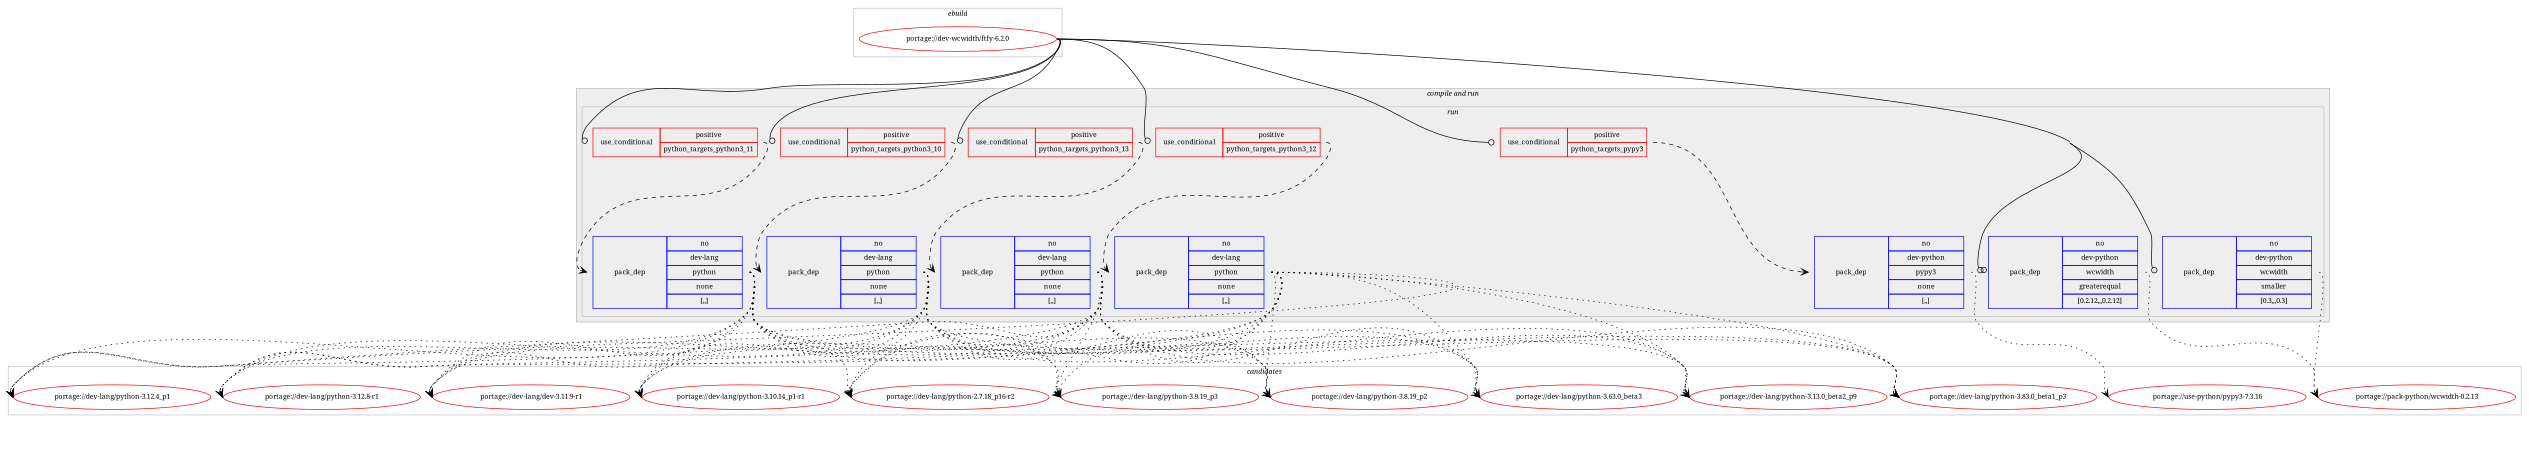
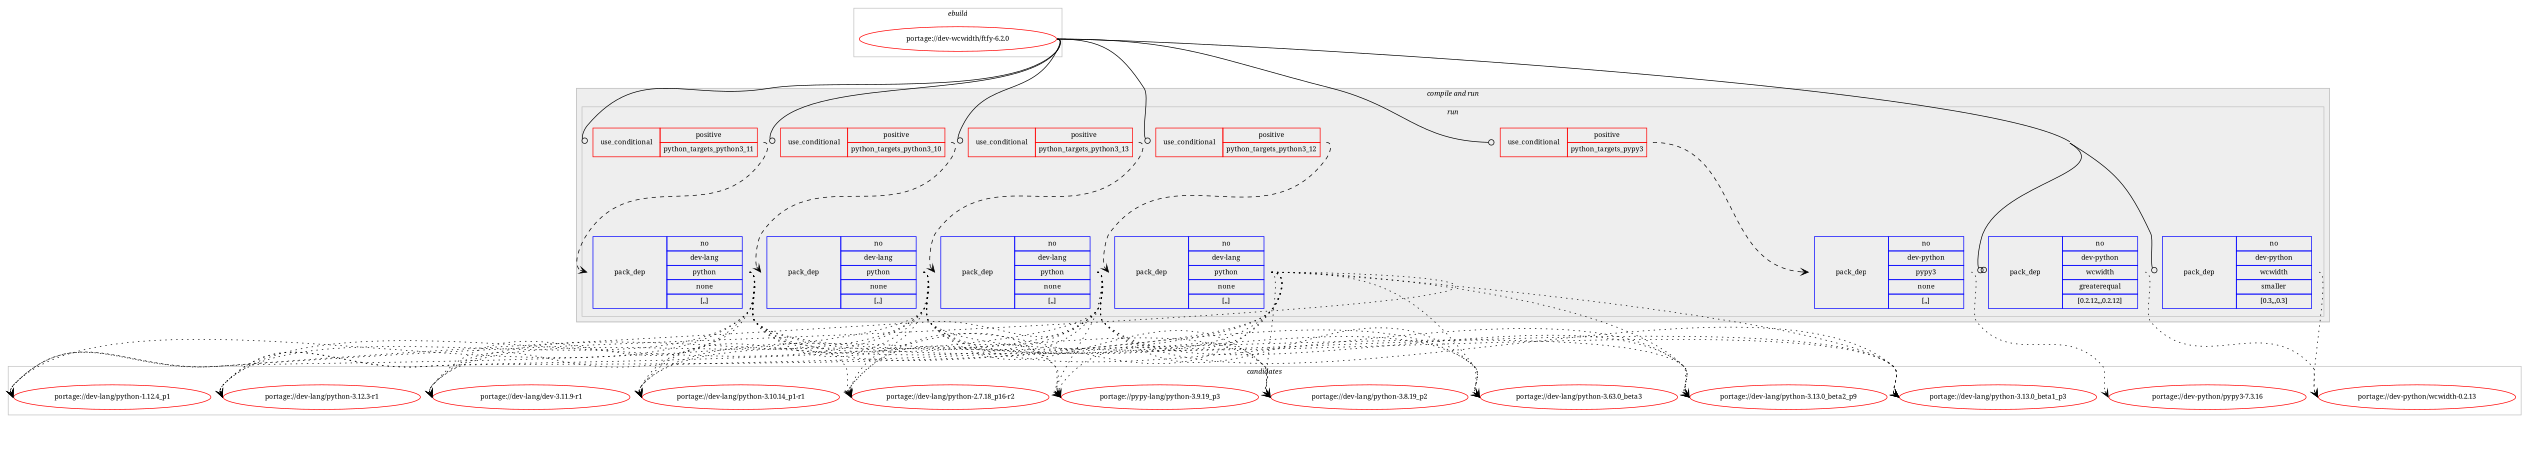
(112, 397) -> (112, 397)
(322, 397) -> (322, 397)
(1160, 397) -> (1160, 397)
(1998, 397) -> (1998, 397)
(2208, 397) -> (2208, 397)
(2417, 397) -> (2417, 397)
